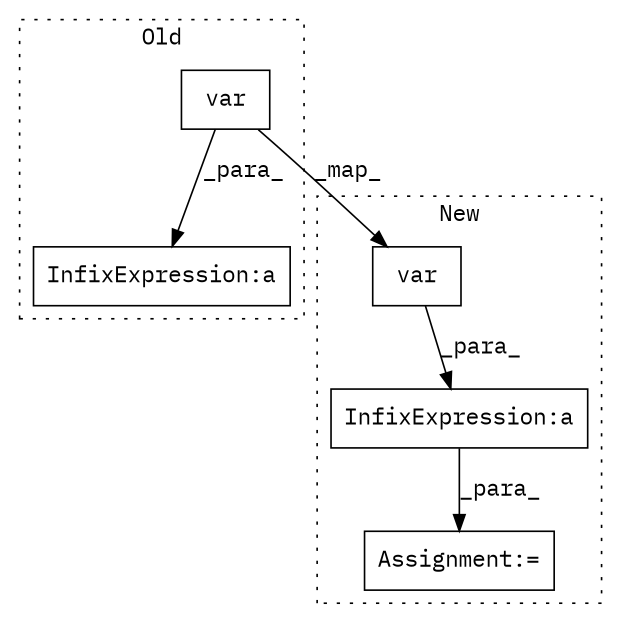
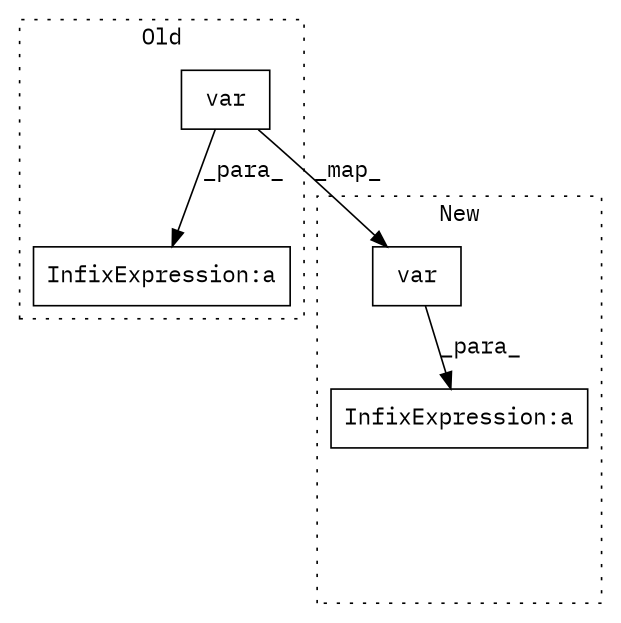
(459, 561) -> none
